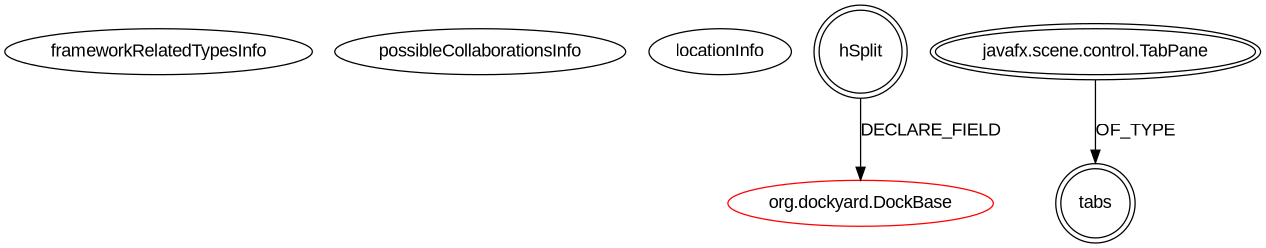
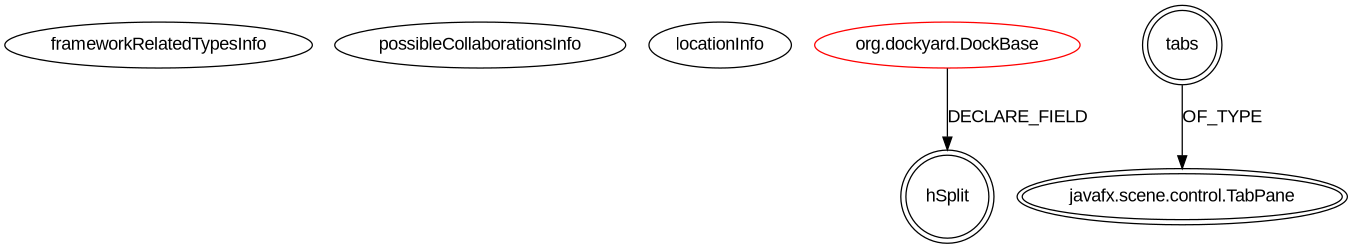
(1095, 115) -> (1182, 120)
(861, 133) -> (947, 103)
